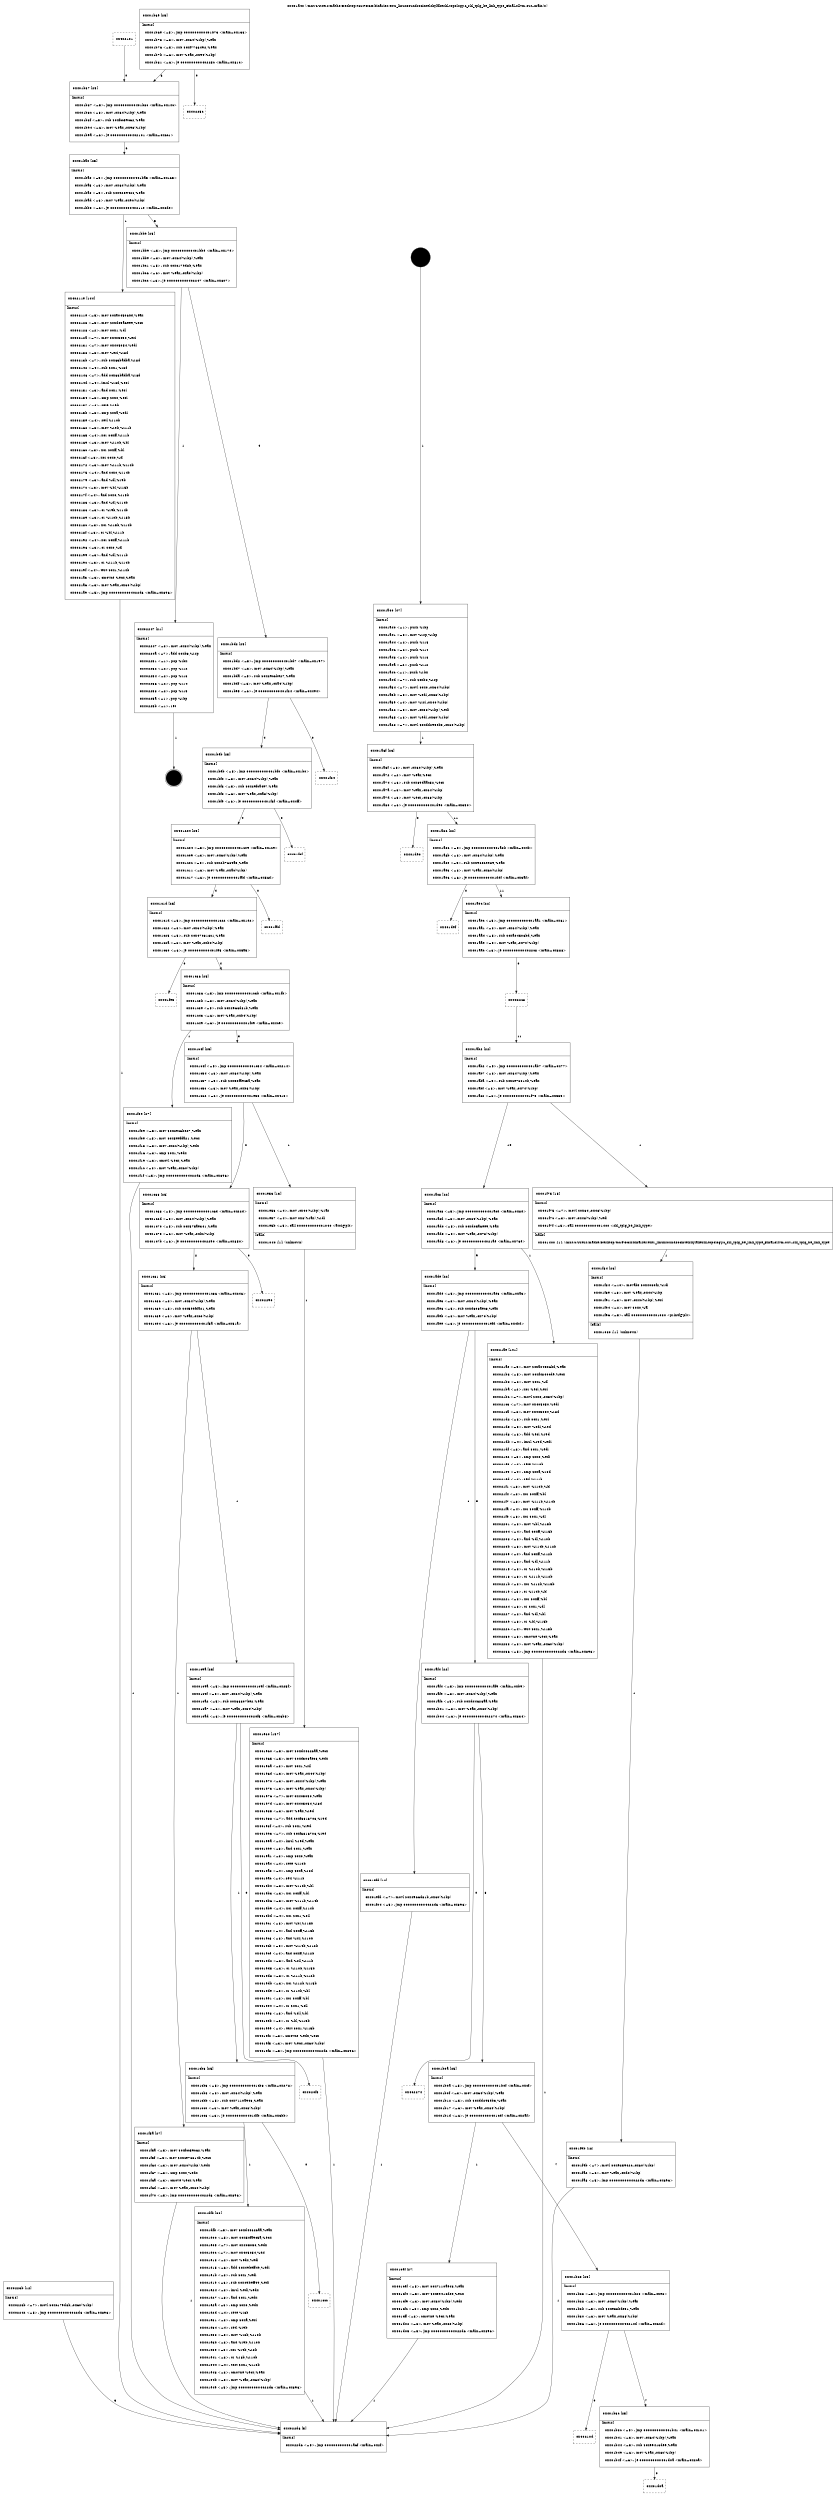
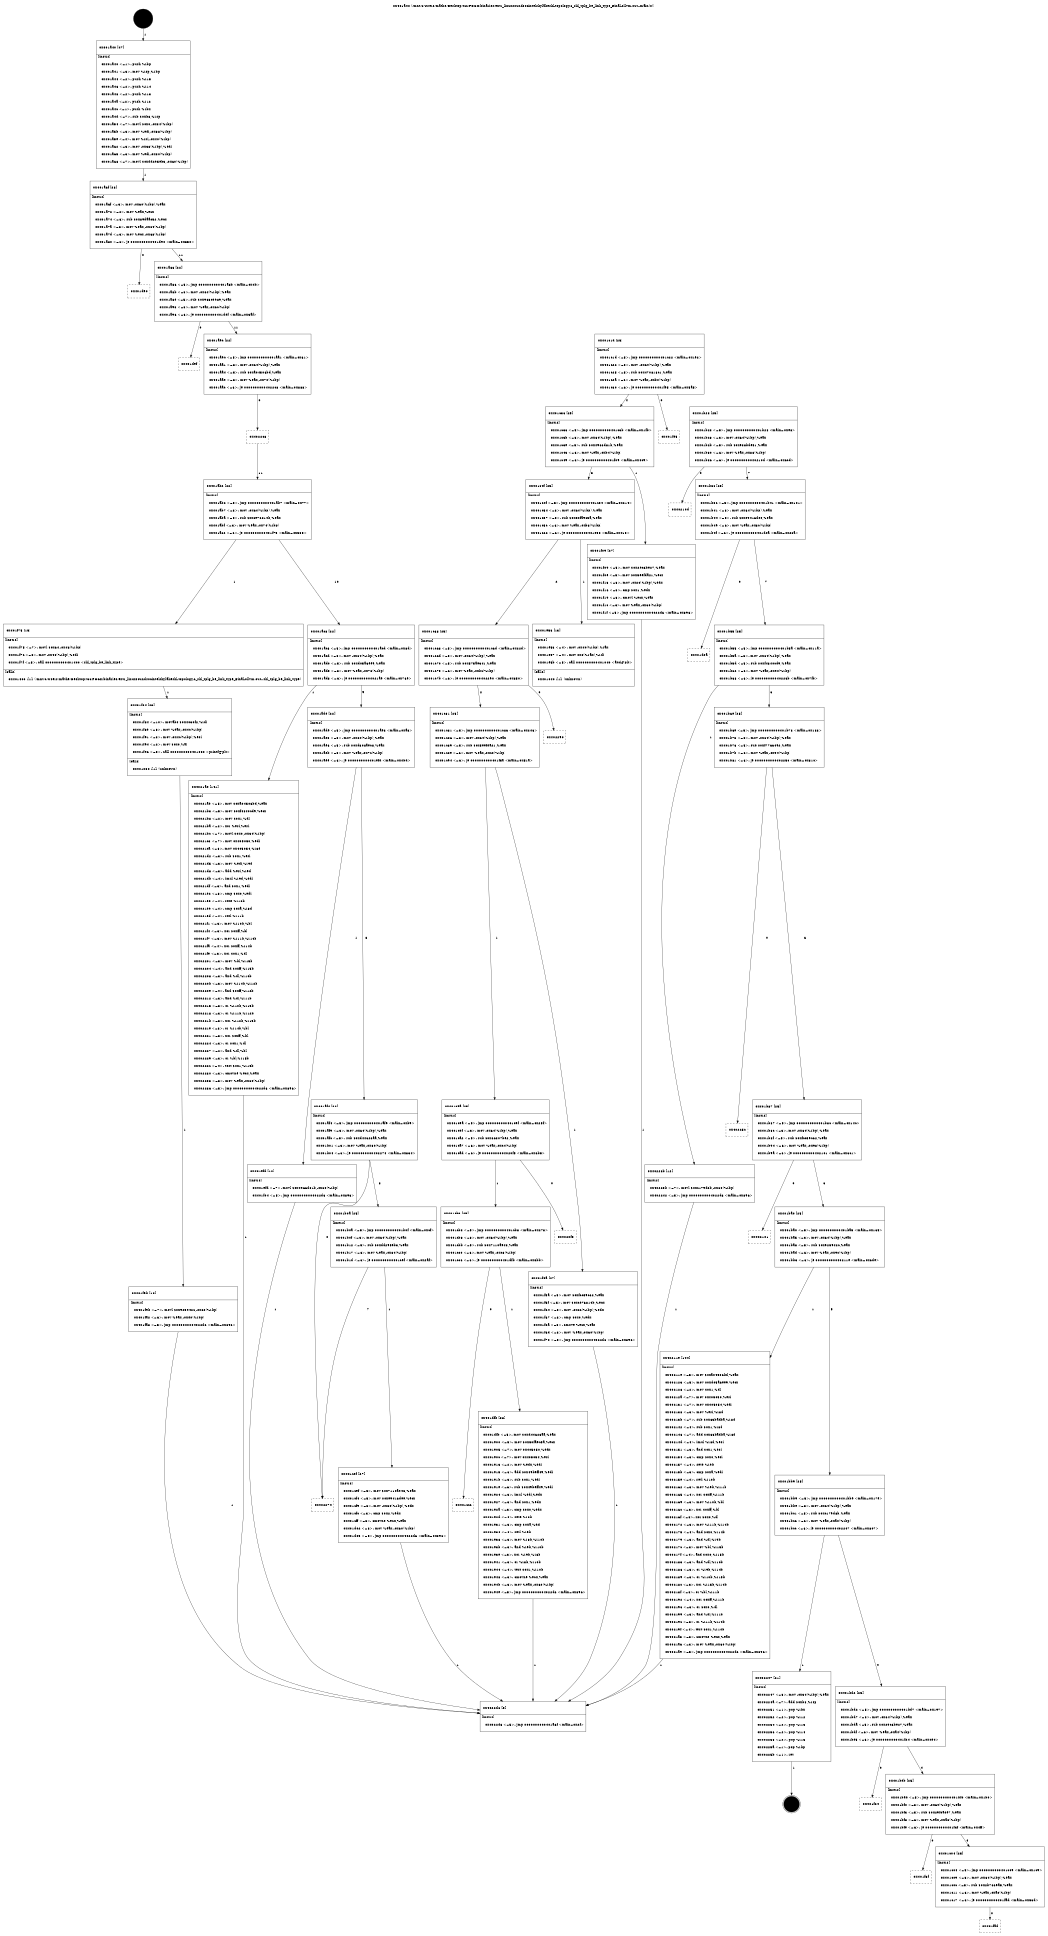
(124, 63) -> (778, 1194)
none -> (769, 655)
(214, 890) -> none
(304, 1893) -> none
(551, 2195) -> (331, 1378)
(115, 2401) -> (676, 1309)
